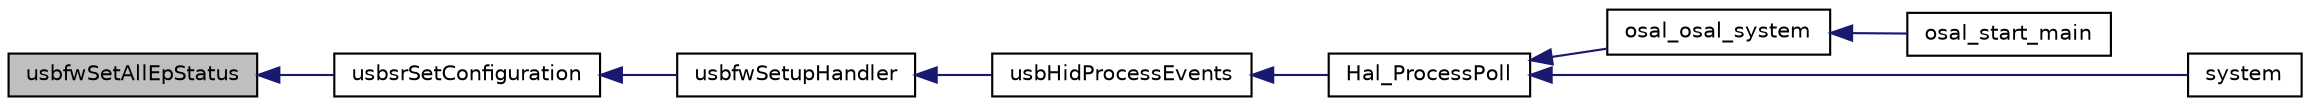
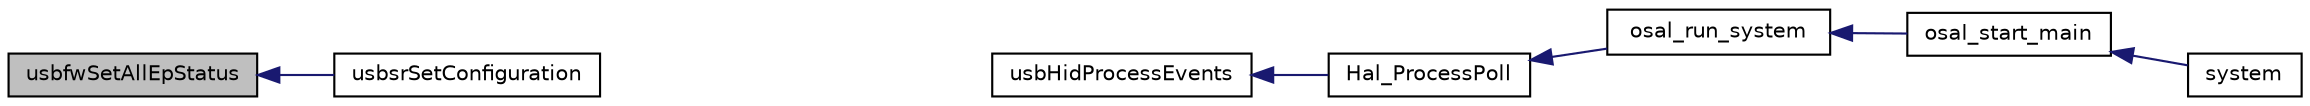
(1719, 32) -> (1719, 32)
(796, 75) -> none
(1870, 75) -> (2160, 61)
